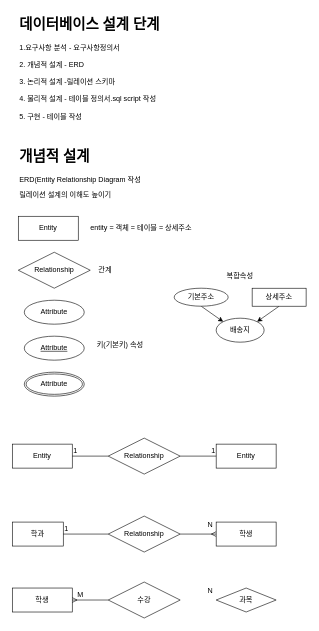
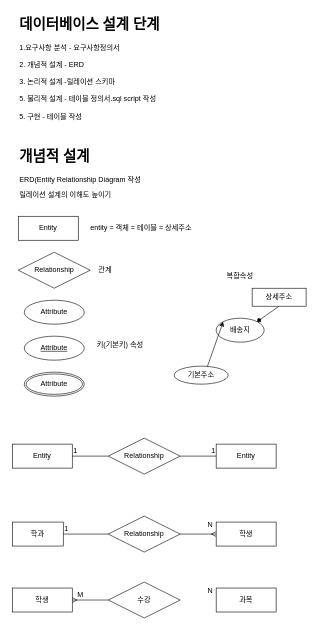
(96, 42) -> (96, 42)
(201, 297) -> (201, 375)
(262, 318) -> (262, 319)
(246, 600) -> (246, 600)
